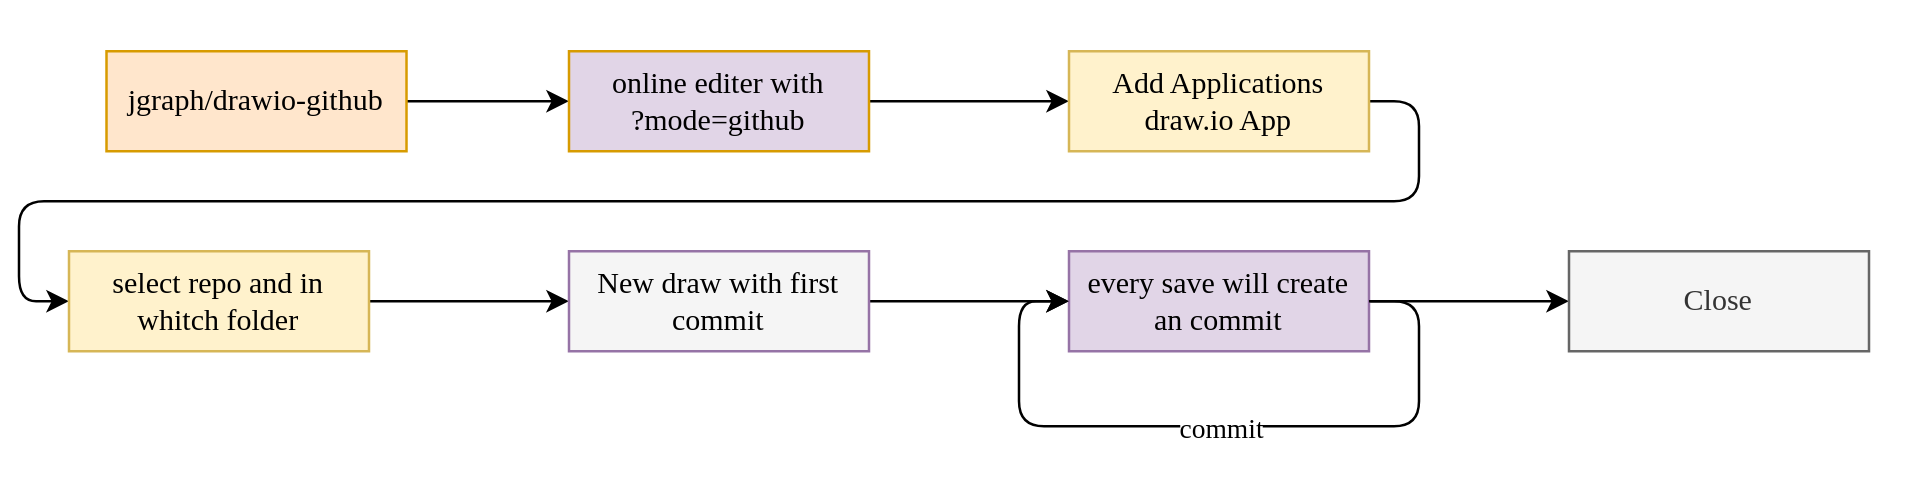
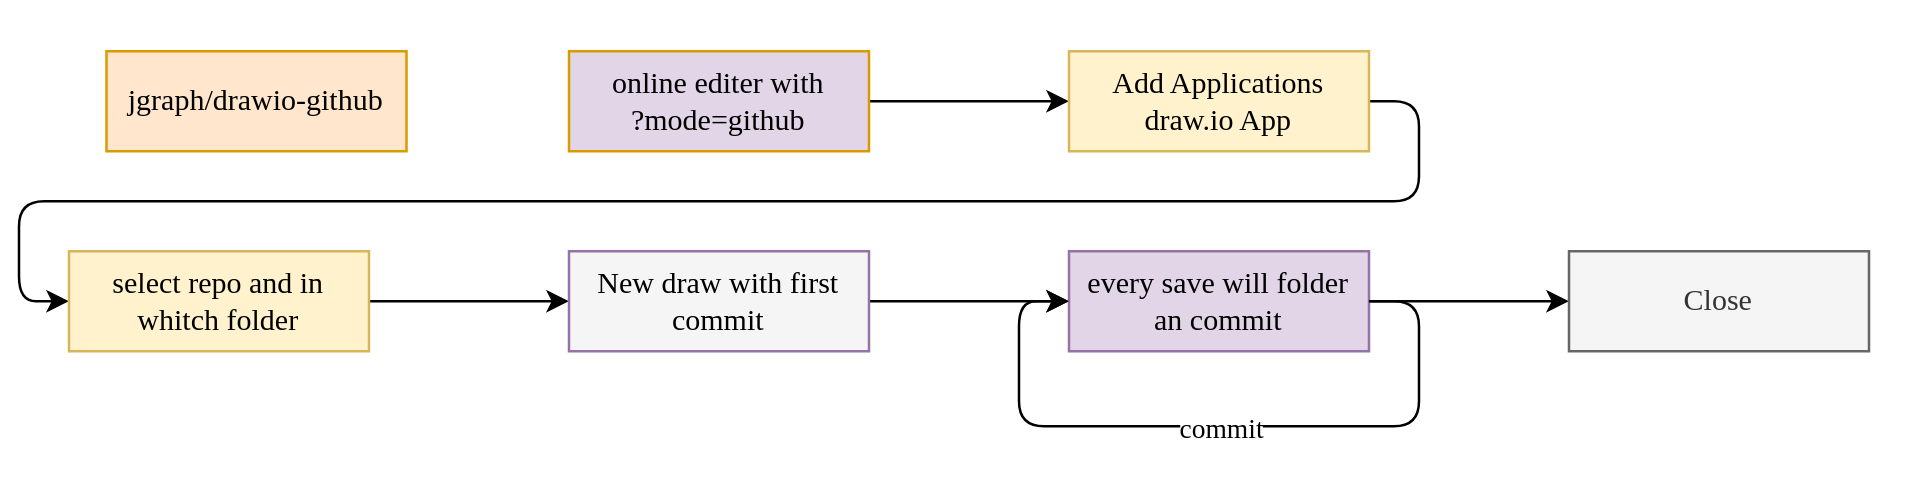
(480, 101) -> none
(1219, 301) -> (1219, 301)
